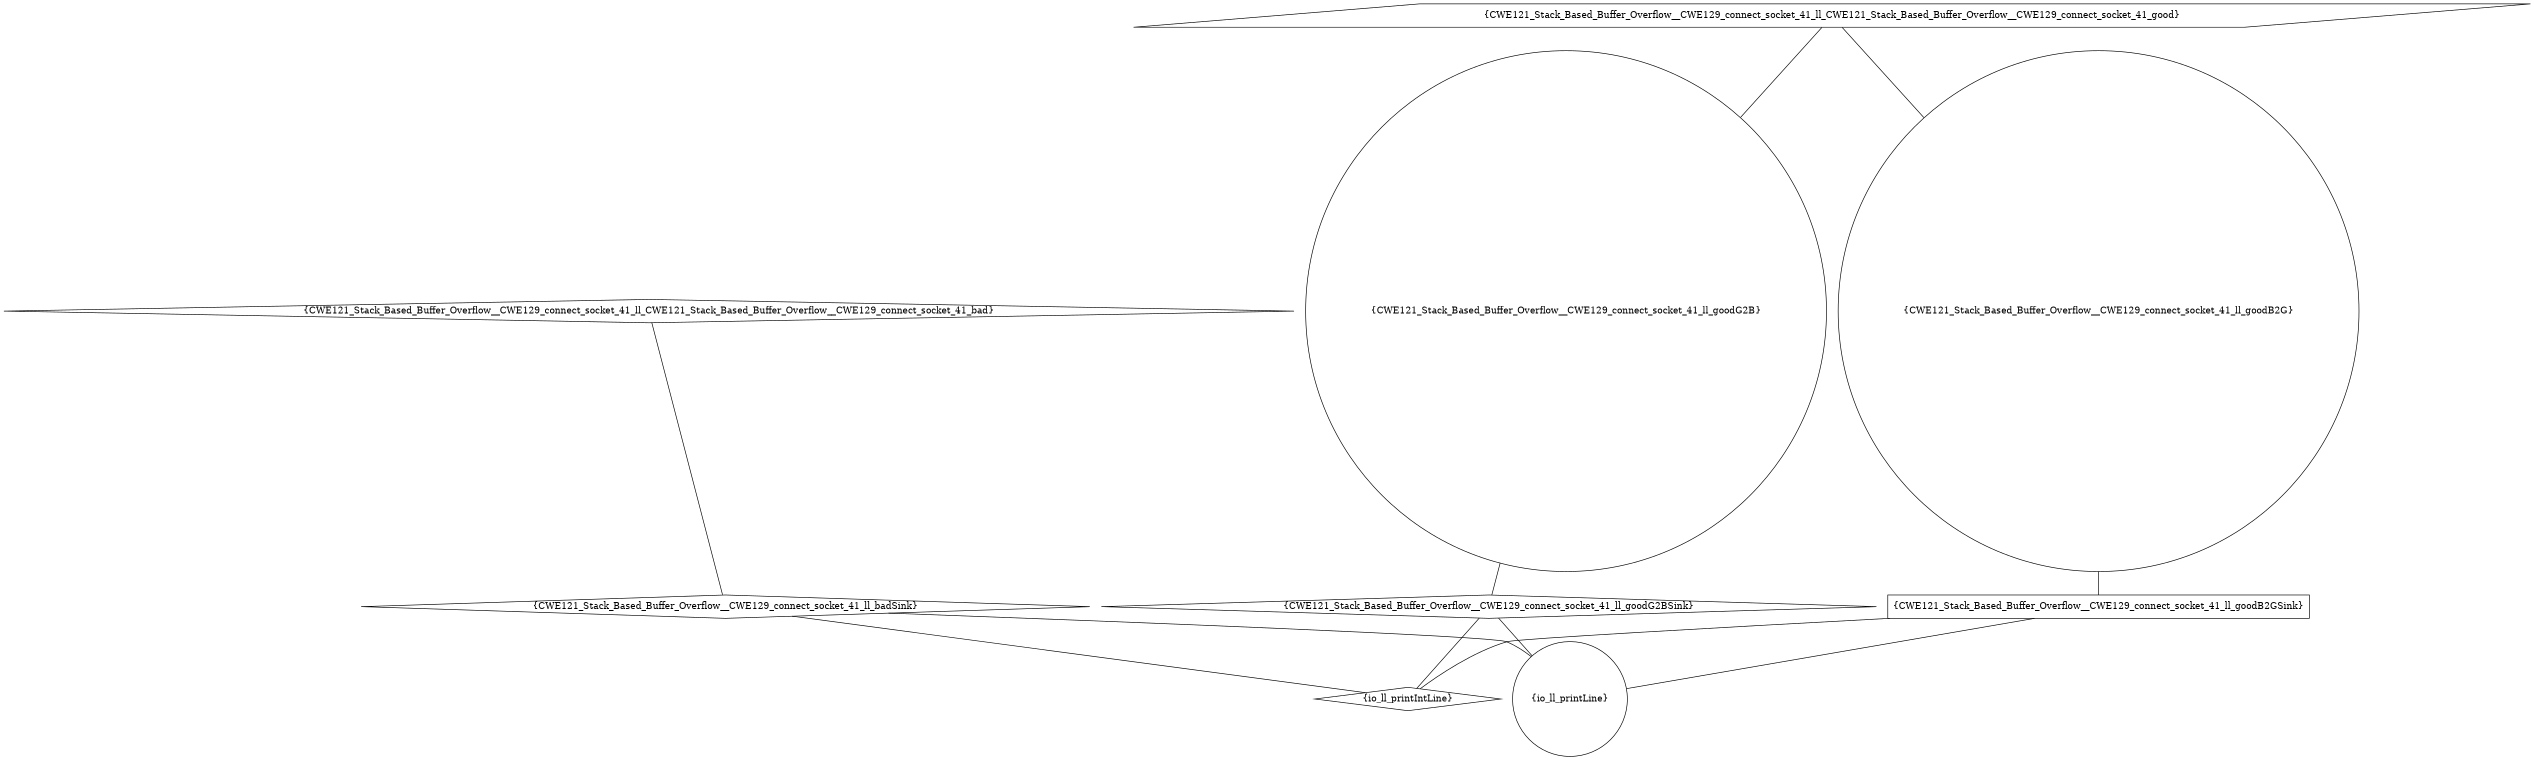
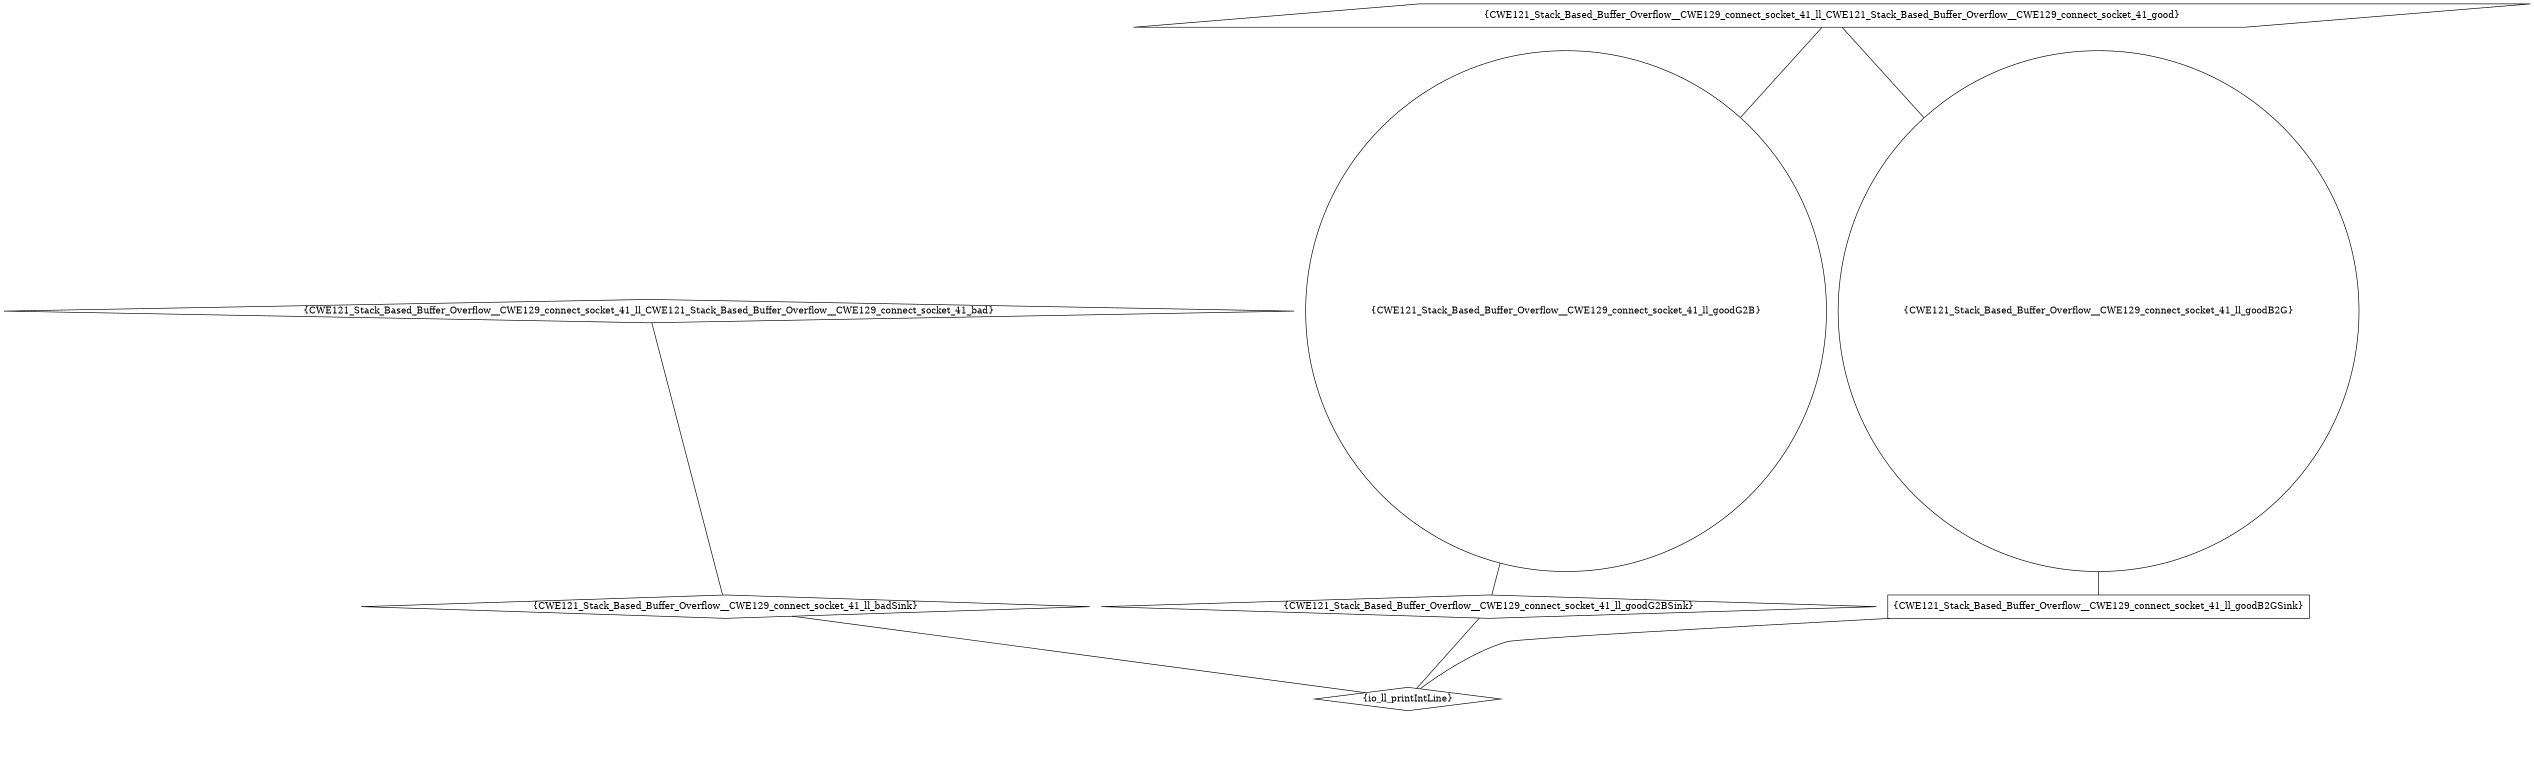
(1570, 699) -> none
